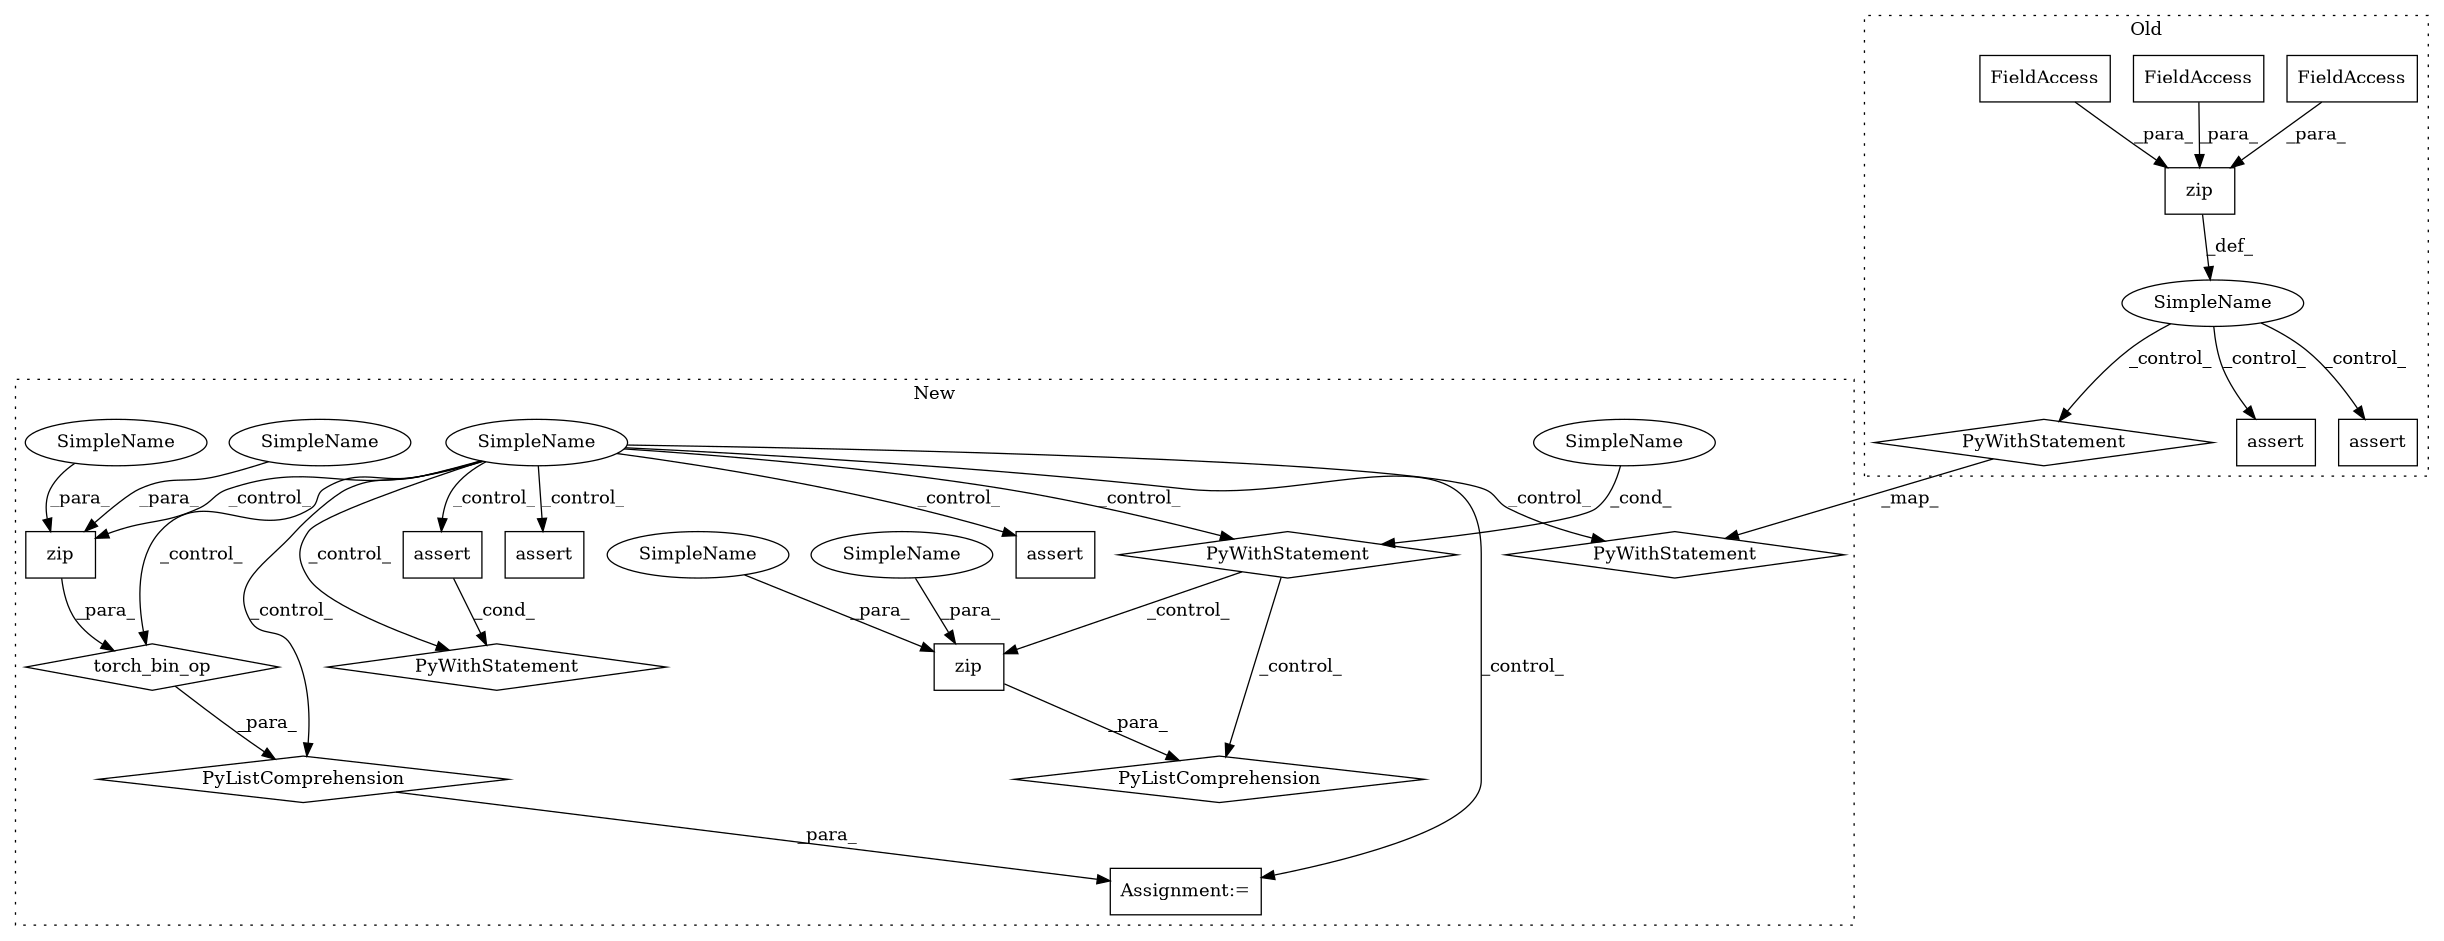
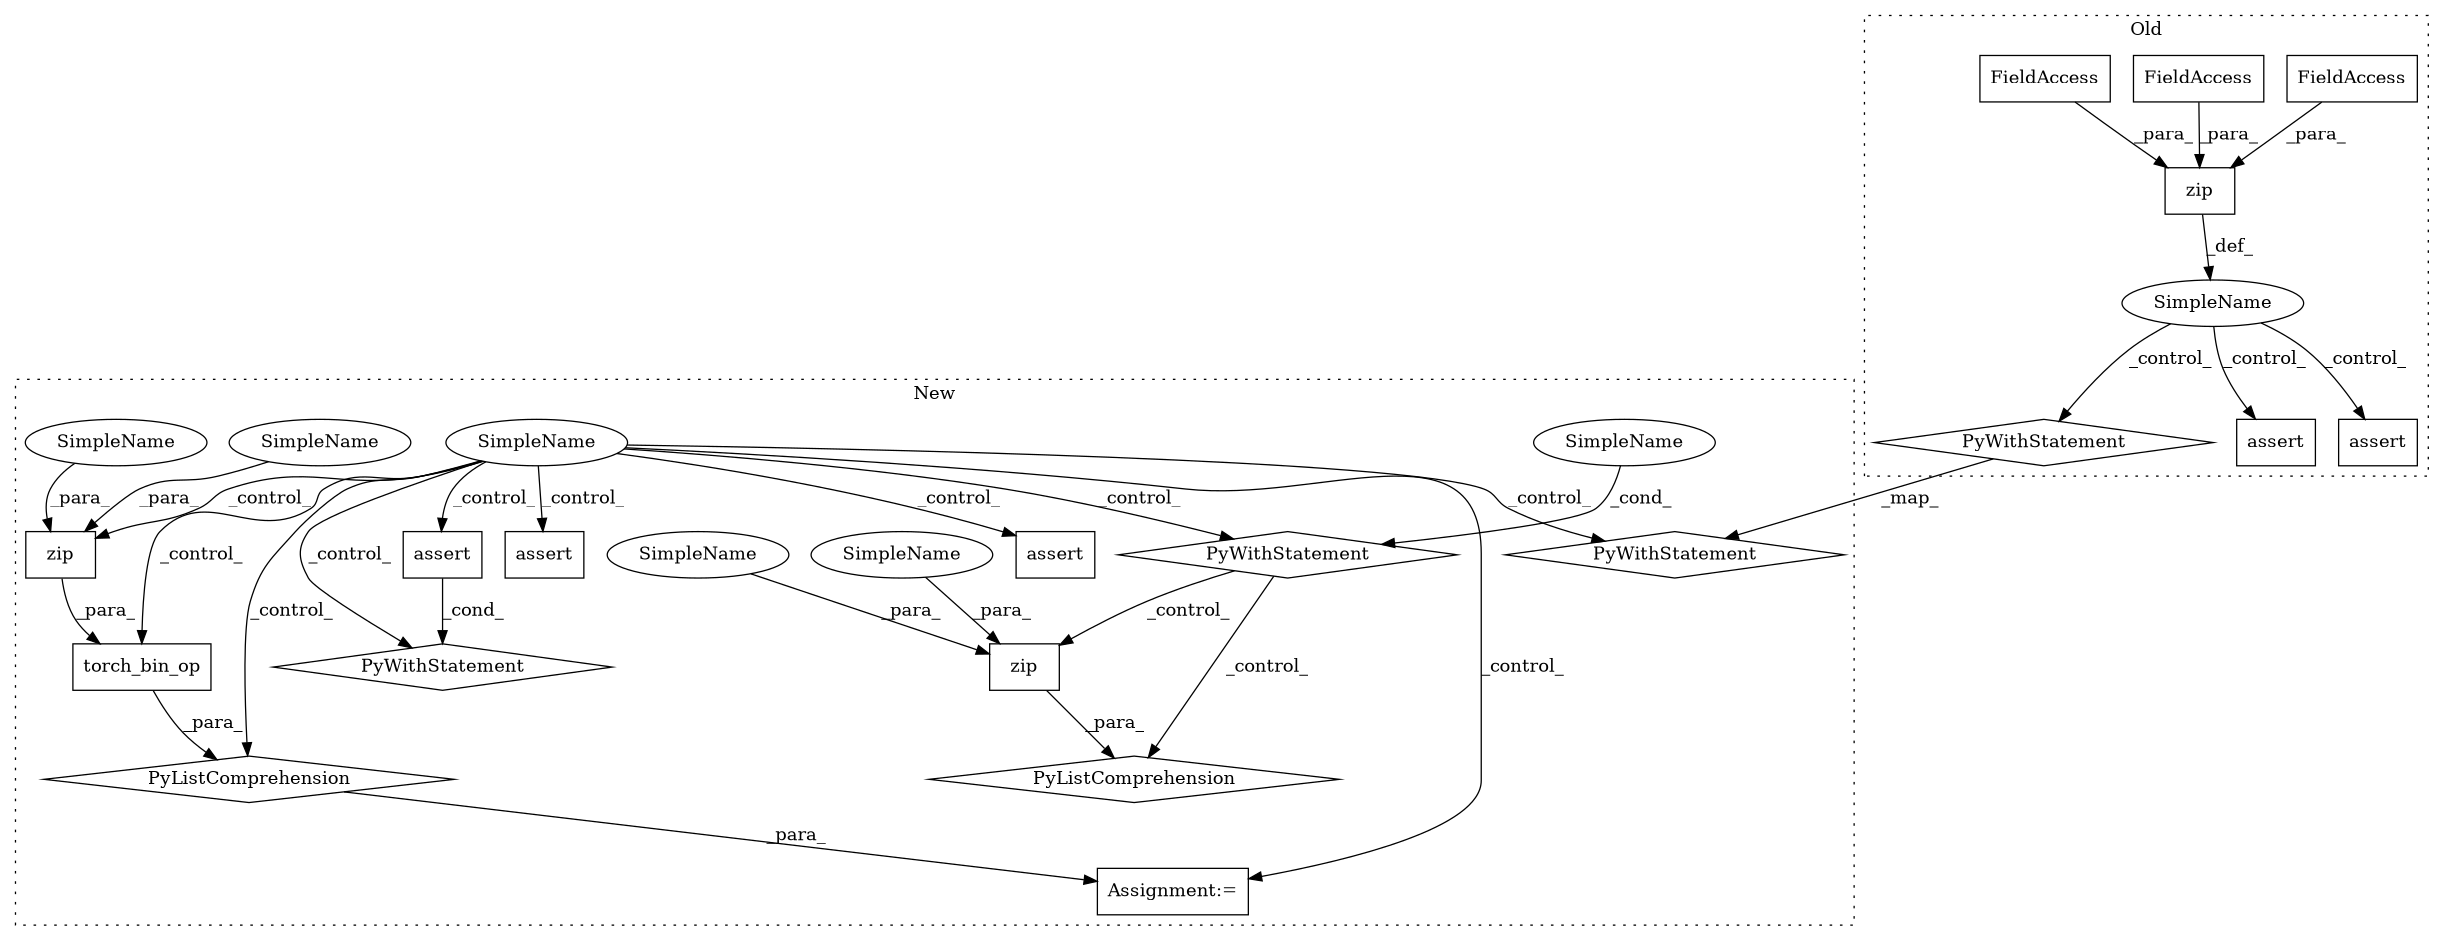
(152, 667) -> (142, 667)
